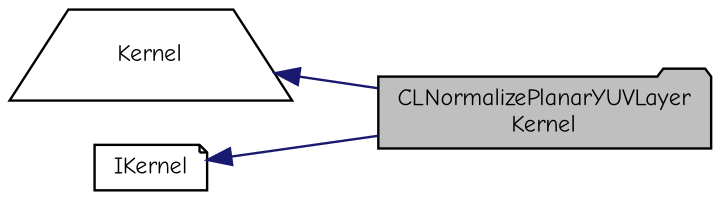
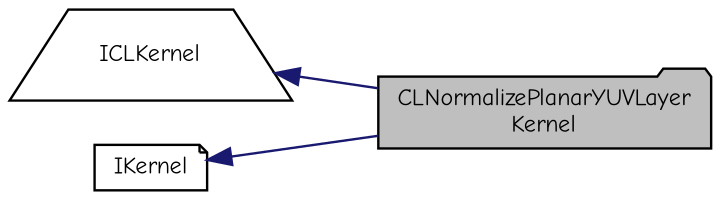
(151, 55) -> (151, 55)
